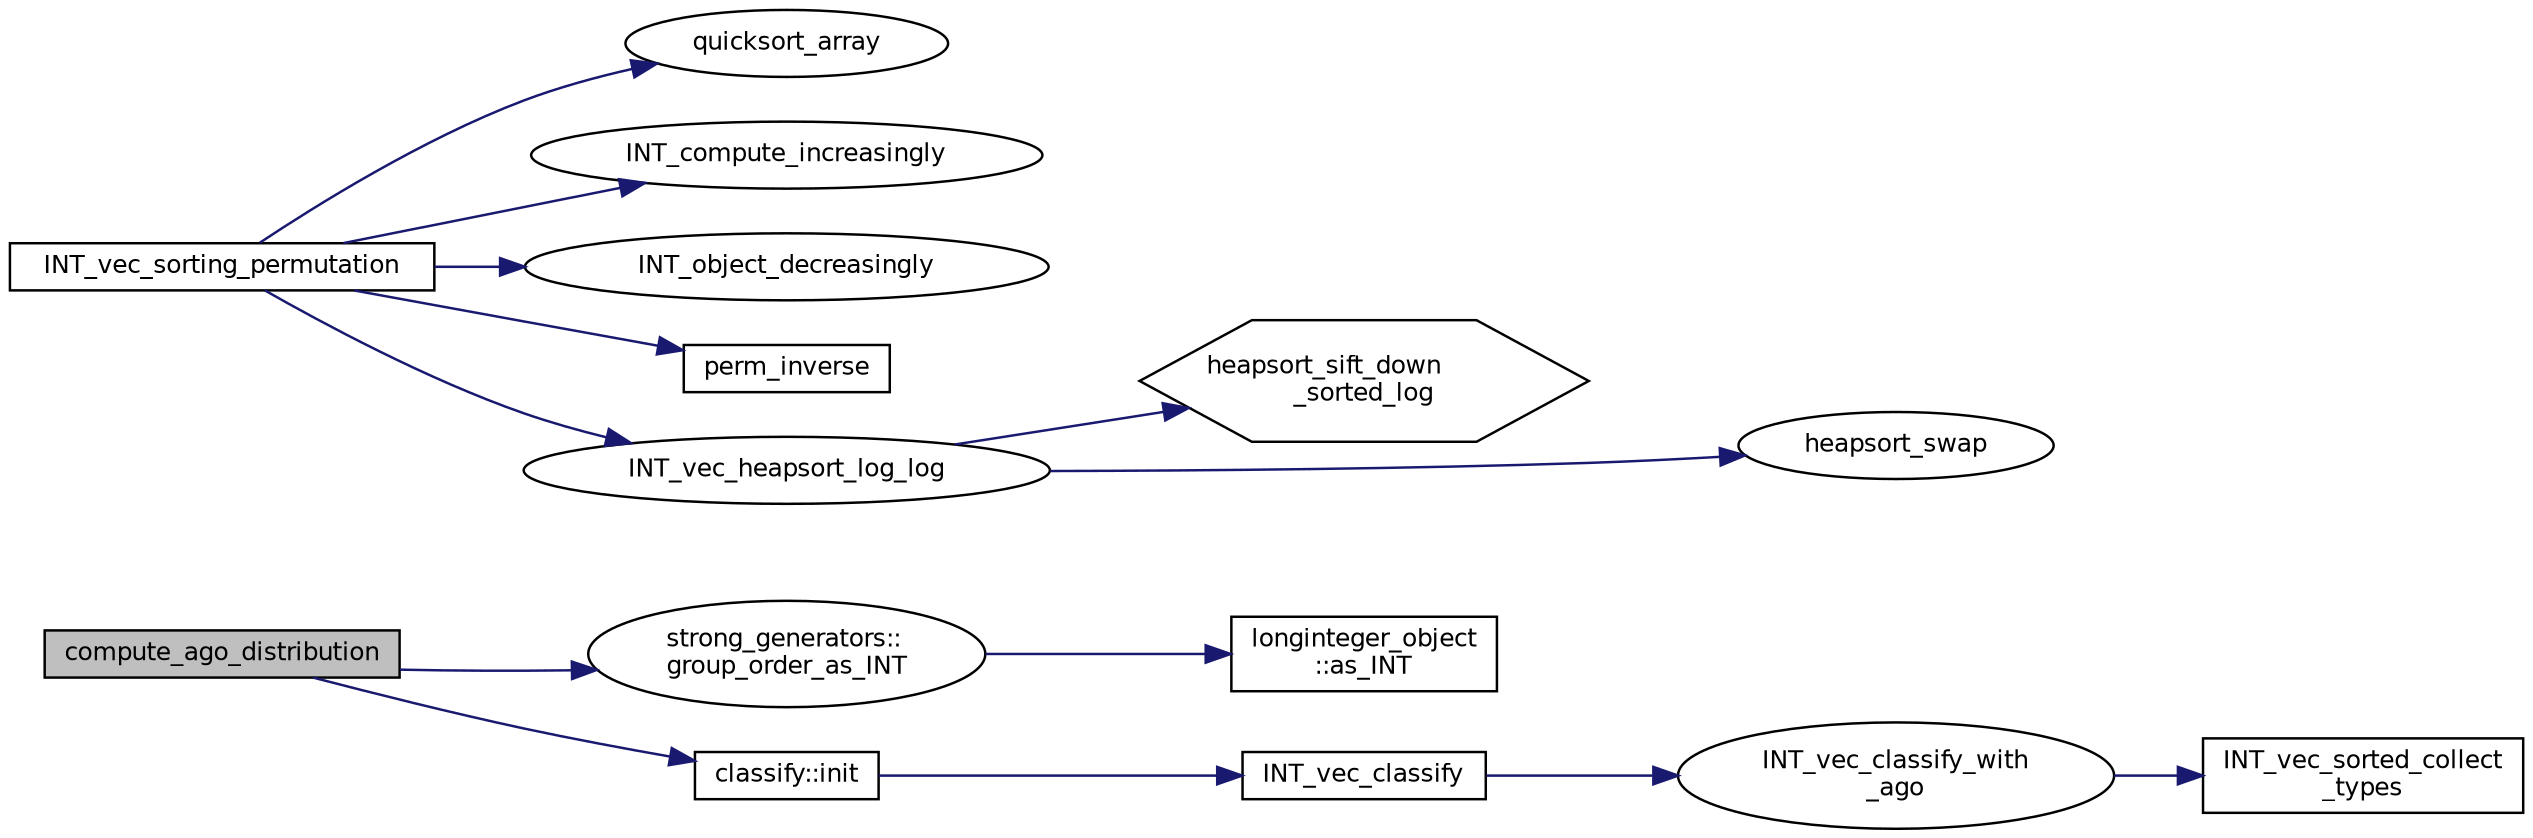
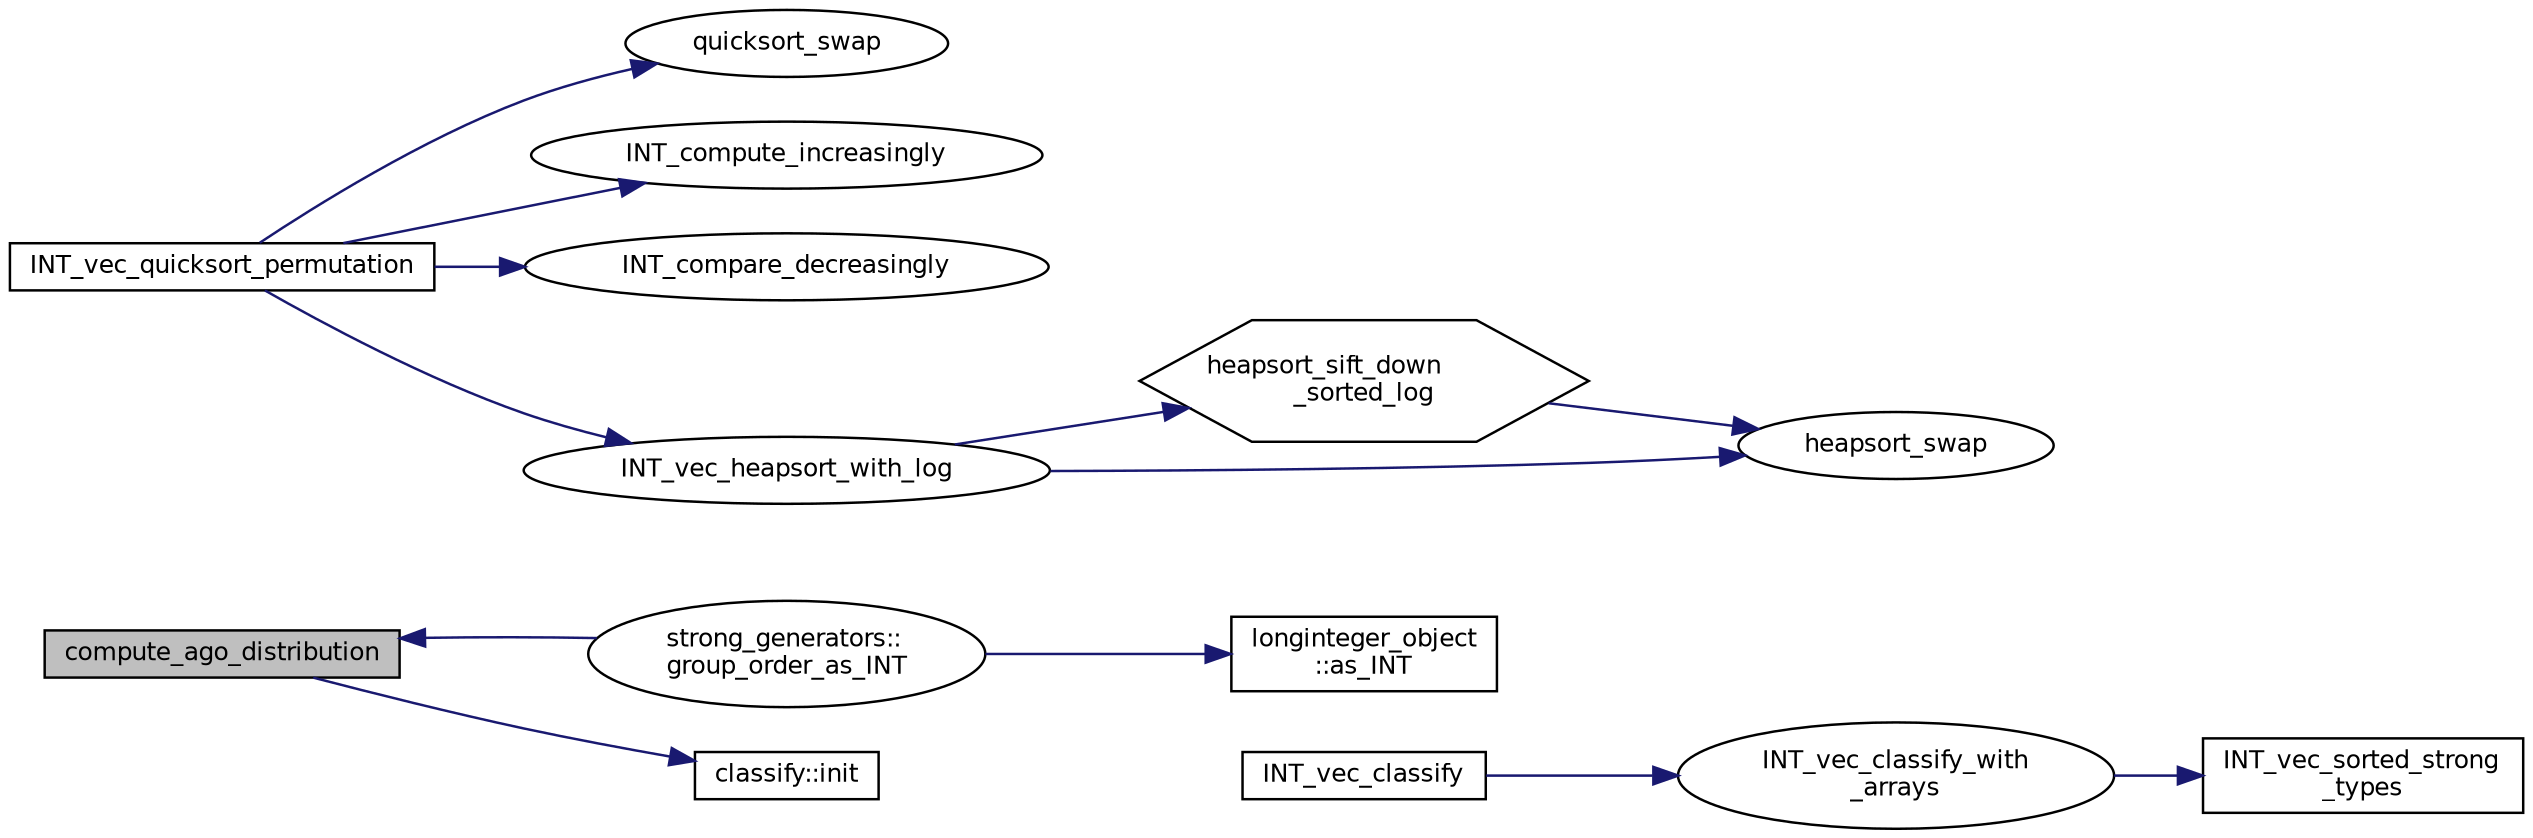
(787, 43) -> (787, 43)
(222, 267) -> (222, 267)
(787, 267) -> (787, 267)
(787, 369) -> none
none -> (1641, 415)
(787, 470) -> (787, 470)
(486, 671) -> (511, 637)
(1048, 776) -> none
(1896, 776) -> (1896, 776)
(2363, 776) -> (2363, 776)
